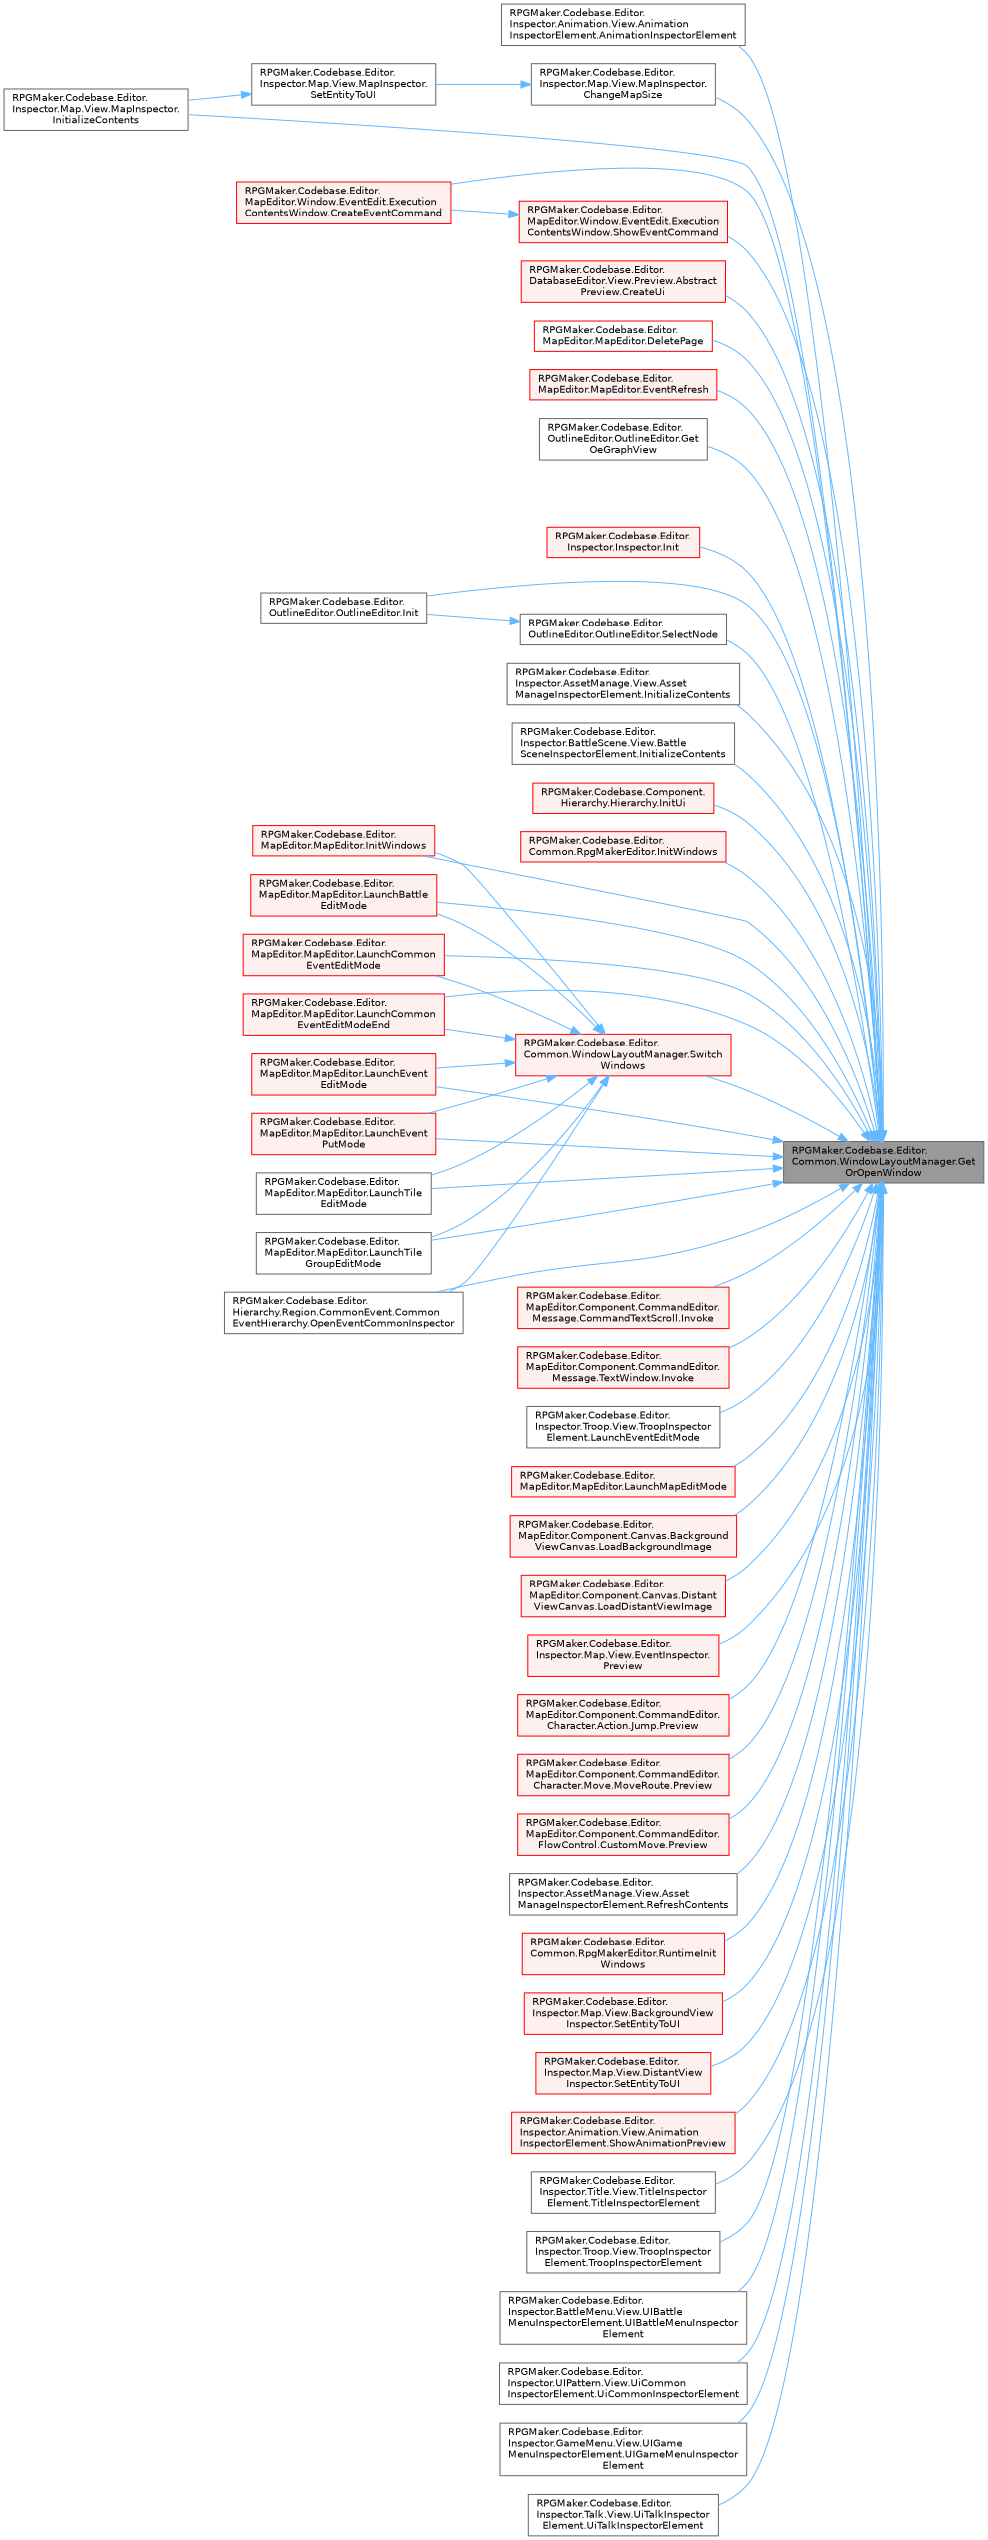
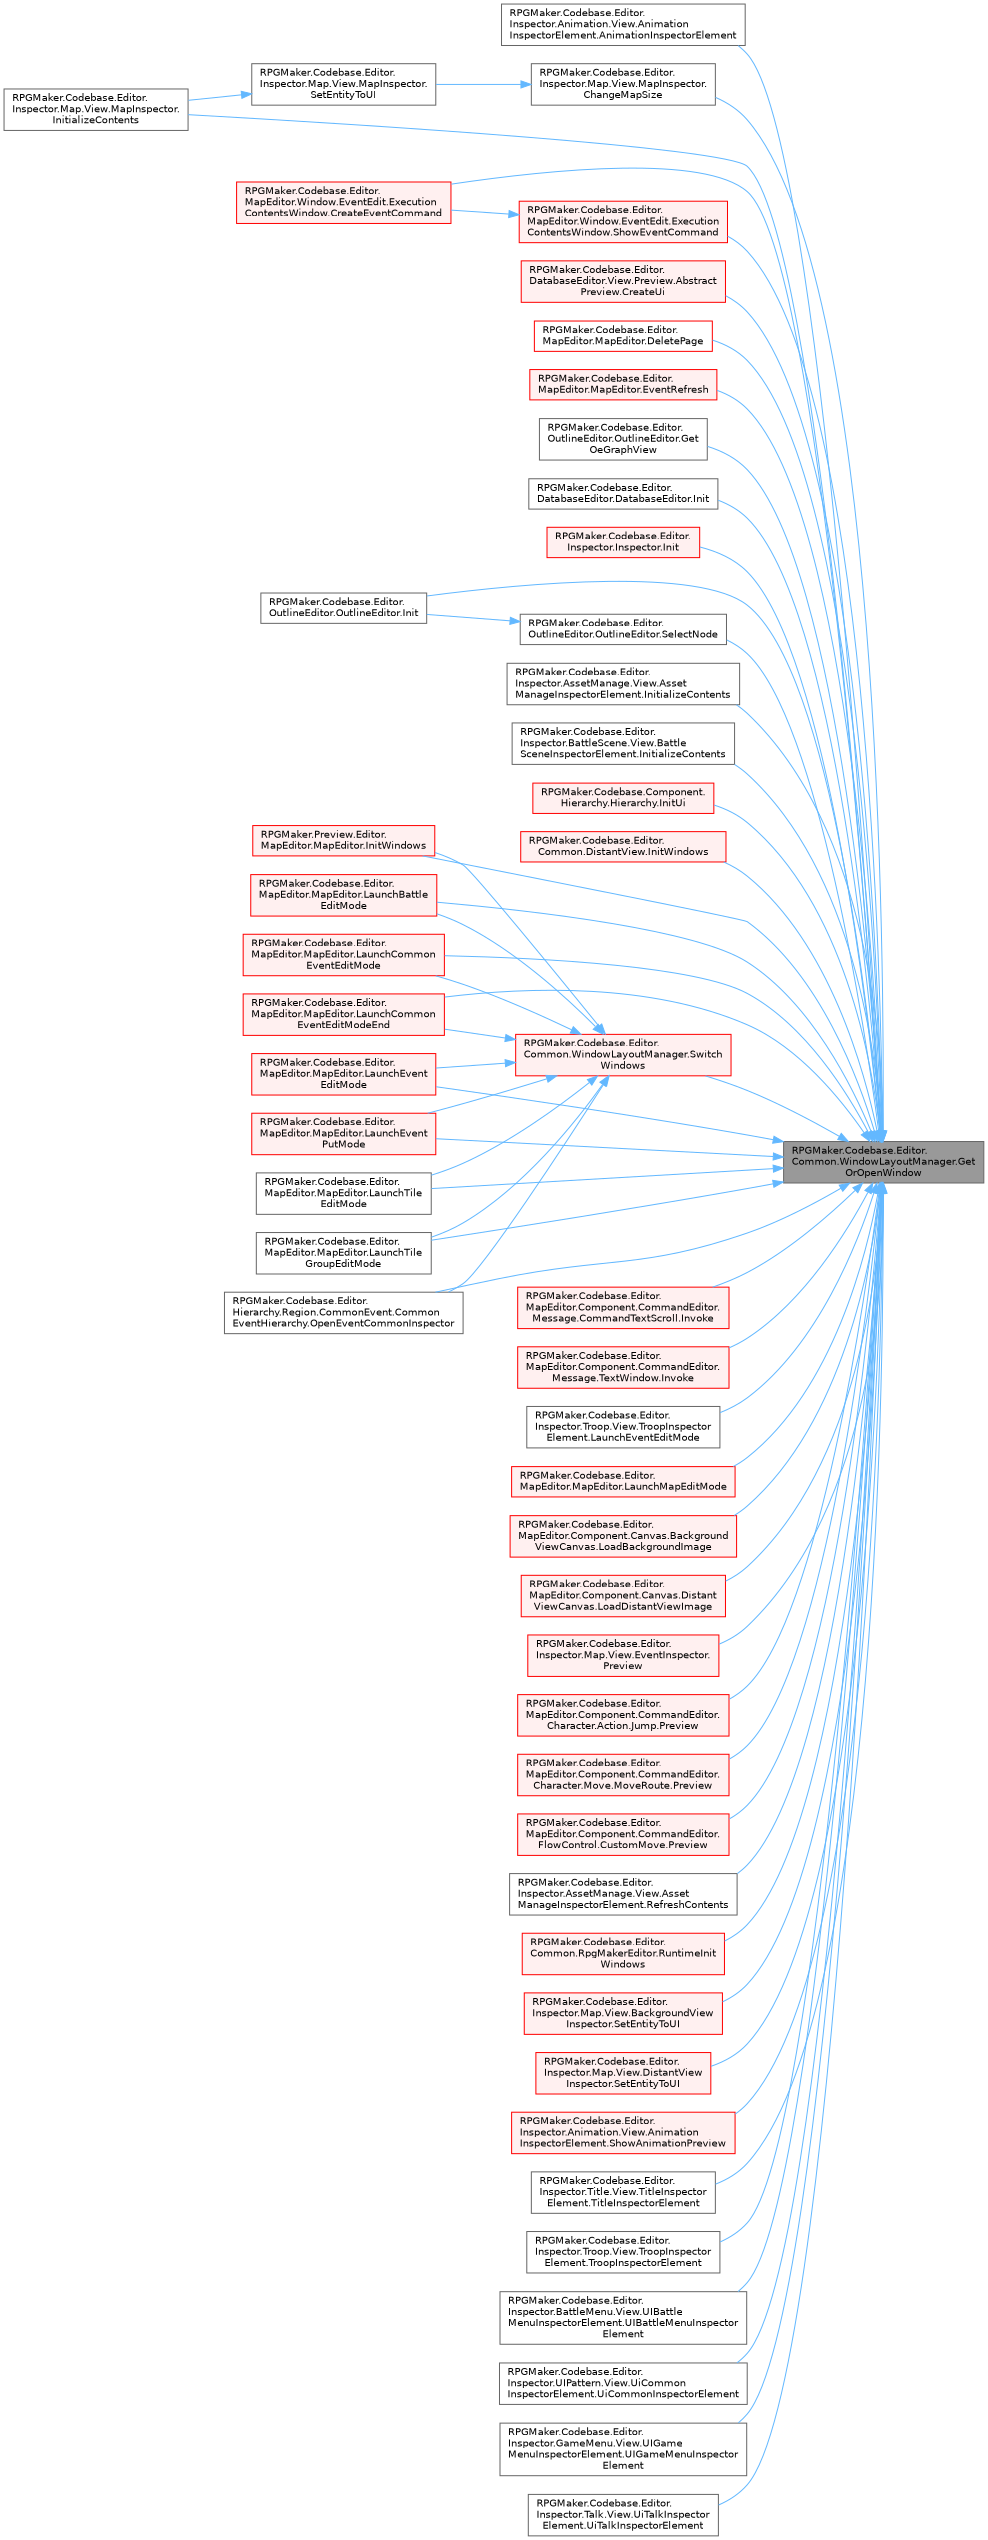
none -> (623, 494)
(344, 841) -> (344, 841)
(623, 847) -> (623, 847)
